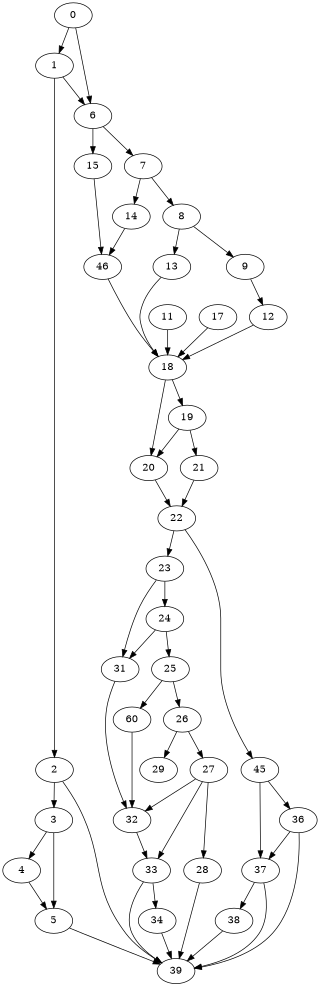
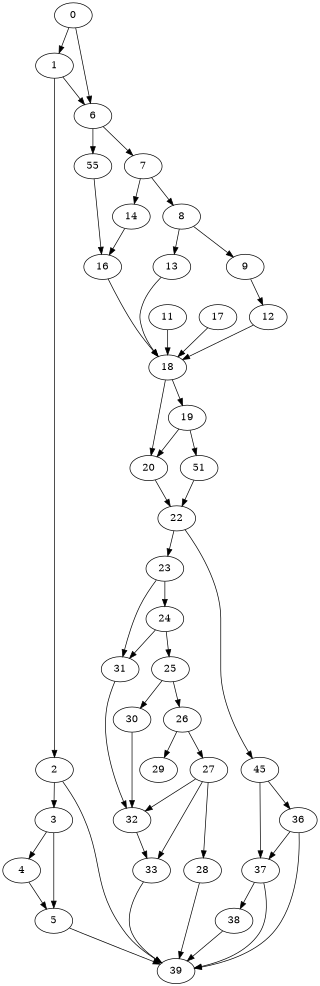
(93, 166) -> (93, 166)
(103, 267) -> (103, 267)
(199, 468) -> (199, 468)
(132, 720) -> (132, 720)
(157, 921) -> none
